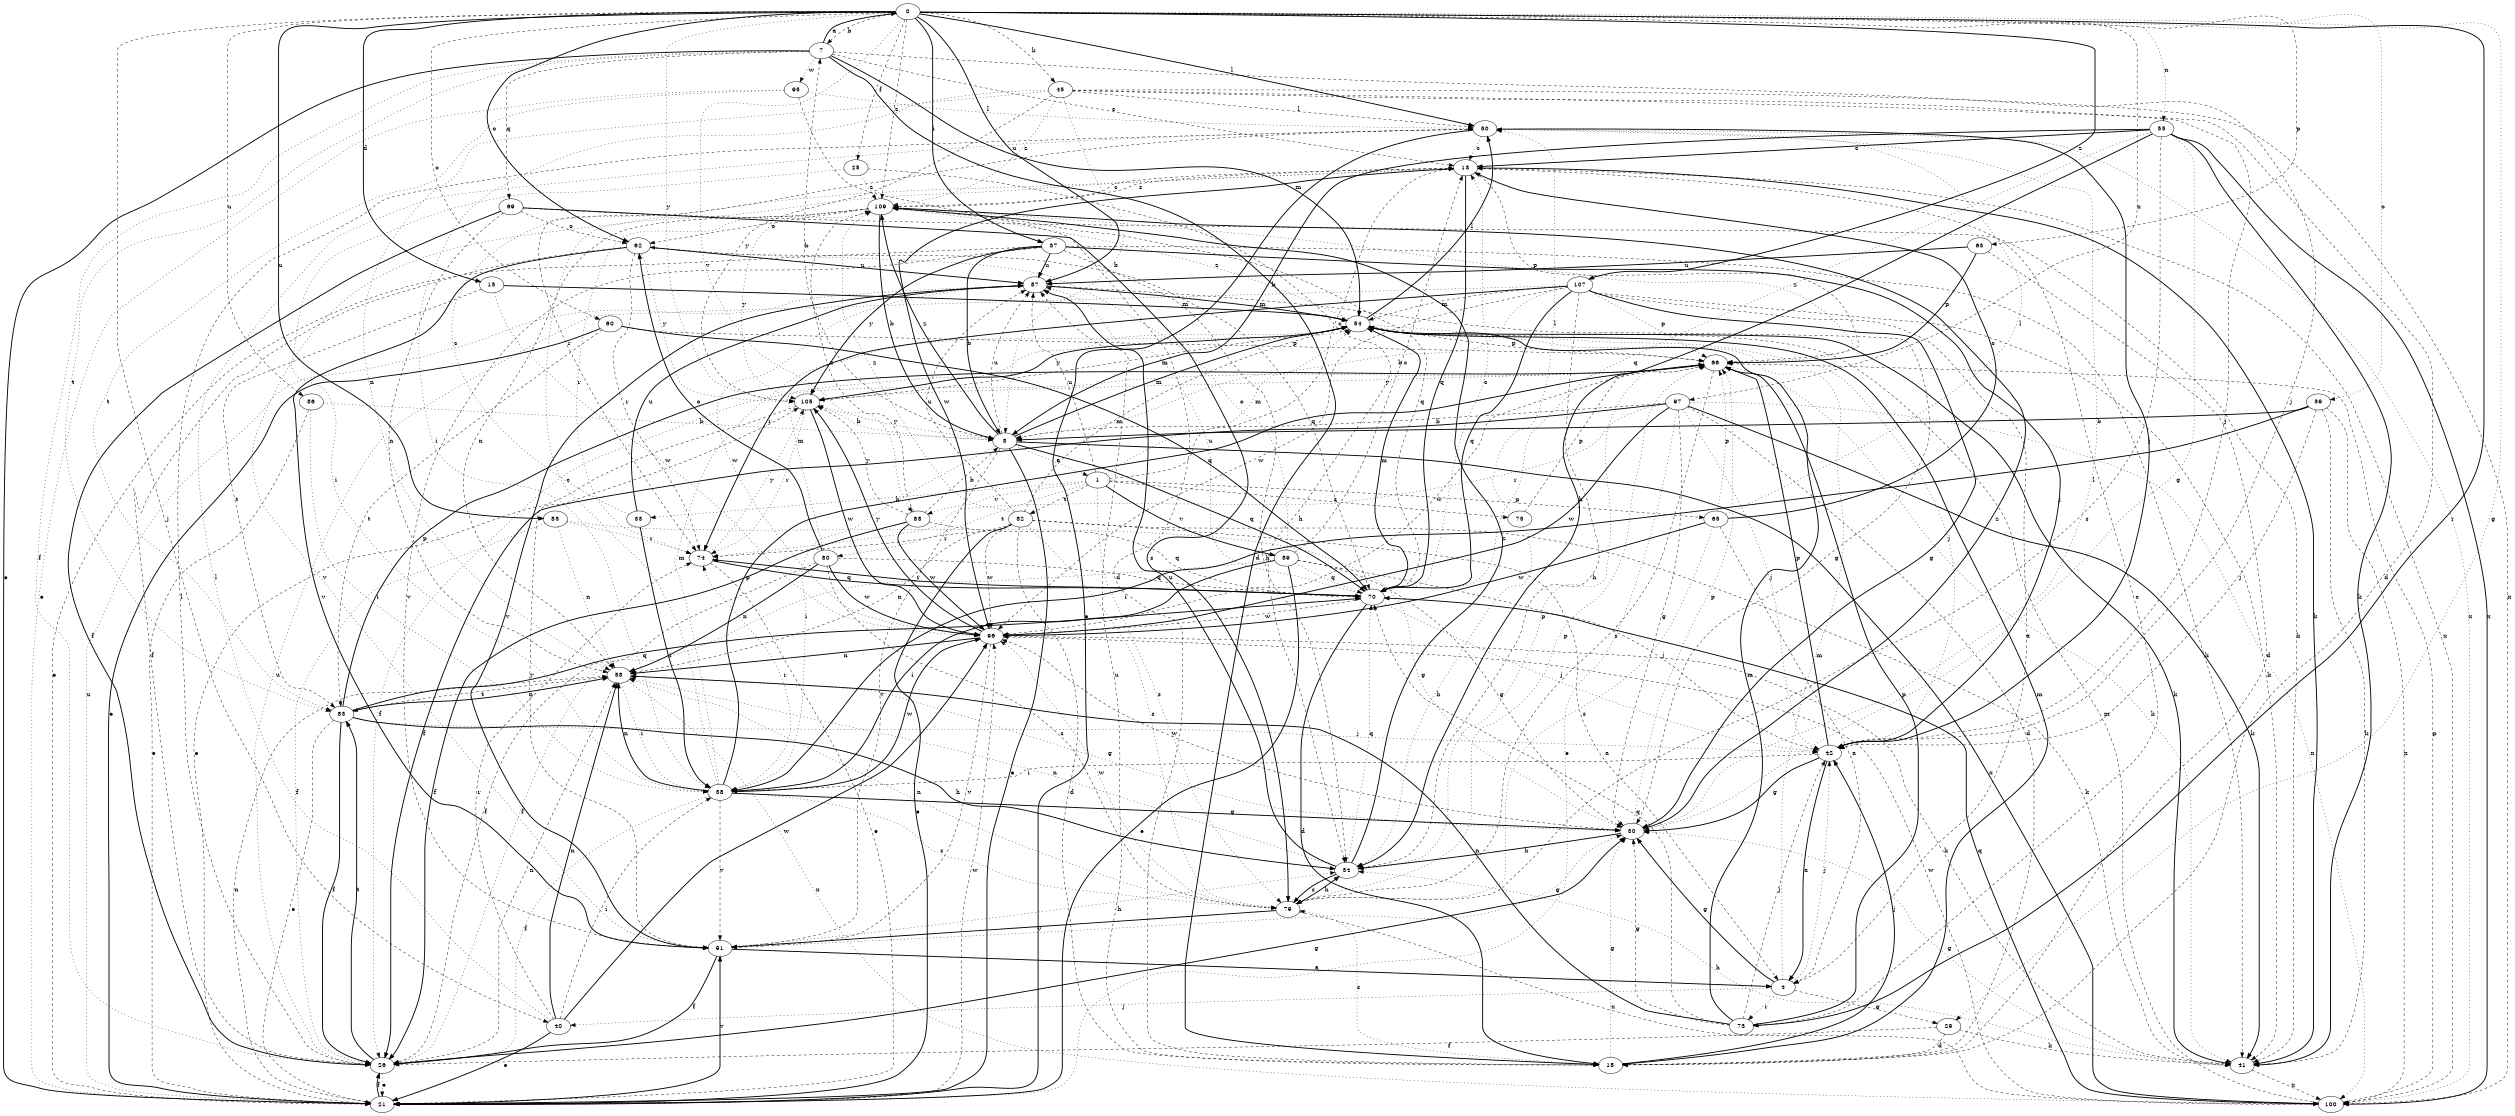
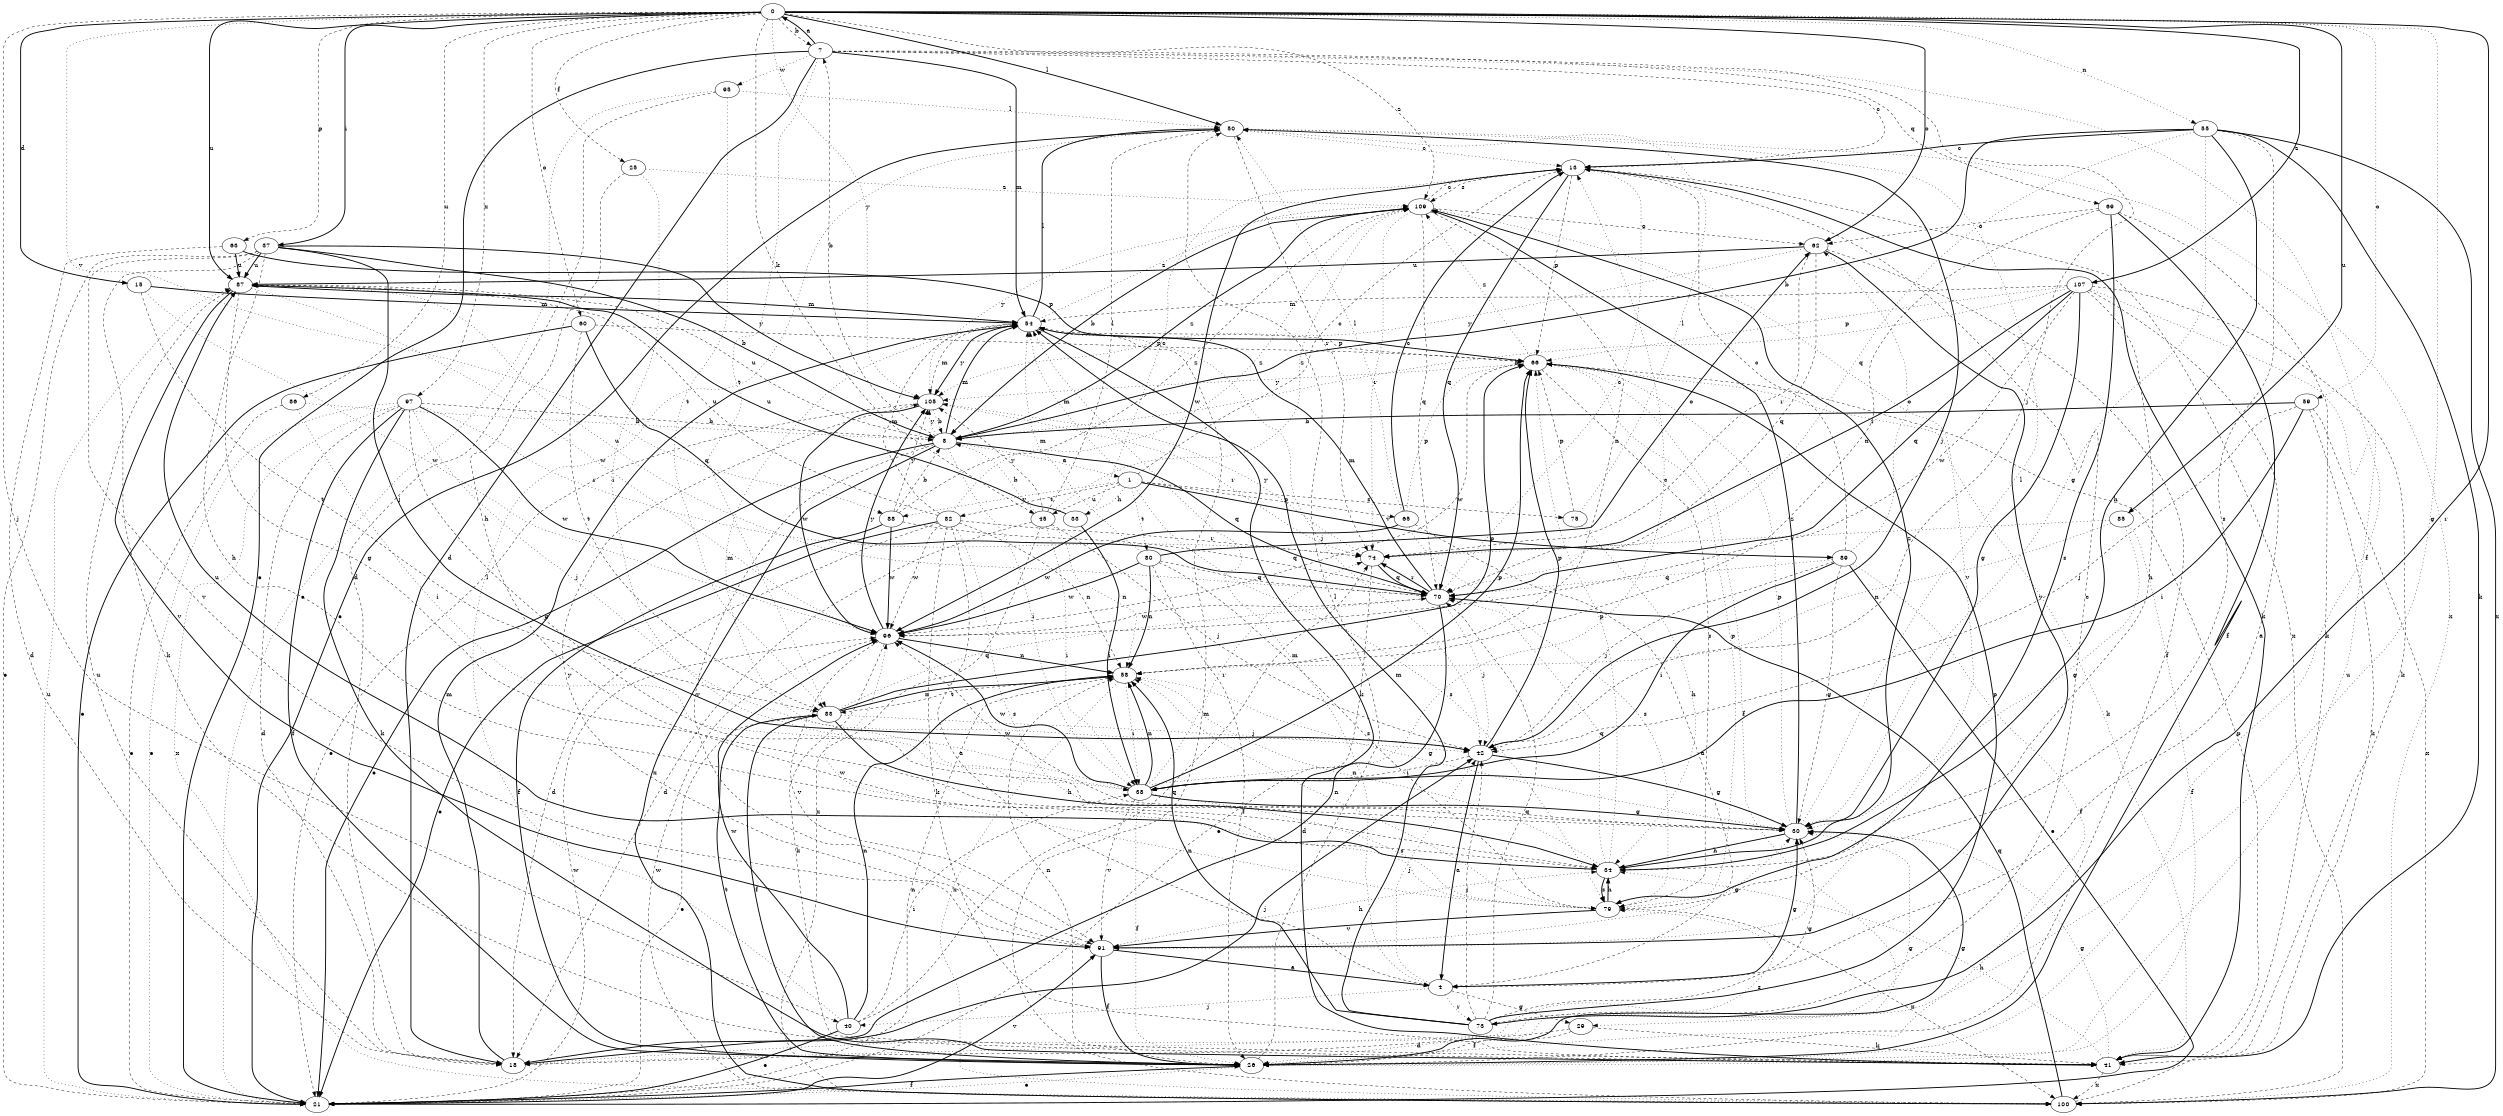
(1066, 381) -> (1088, 498)
(851, 631) -> (1080, 636)
(479, 792) -> (1174, 792)
